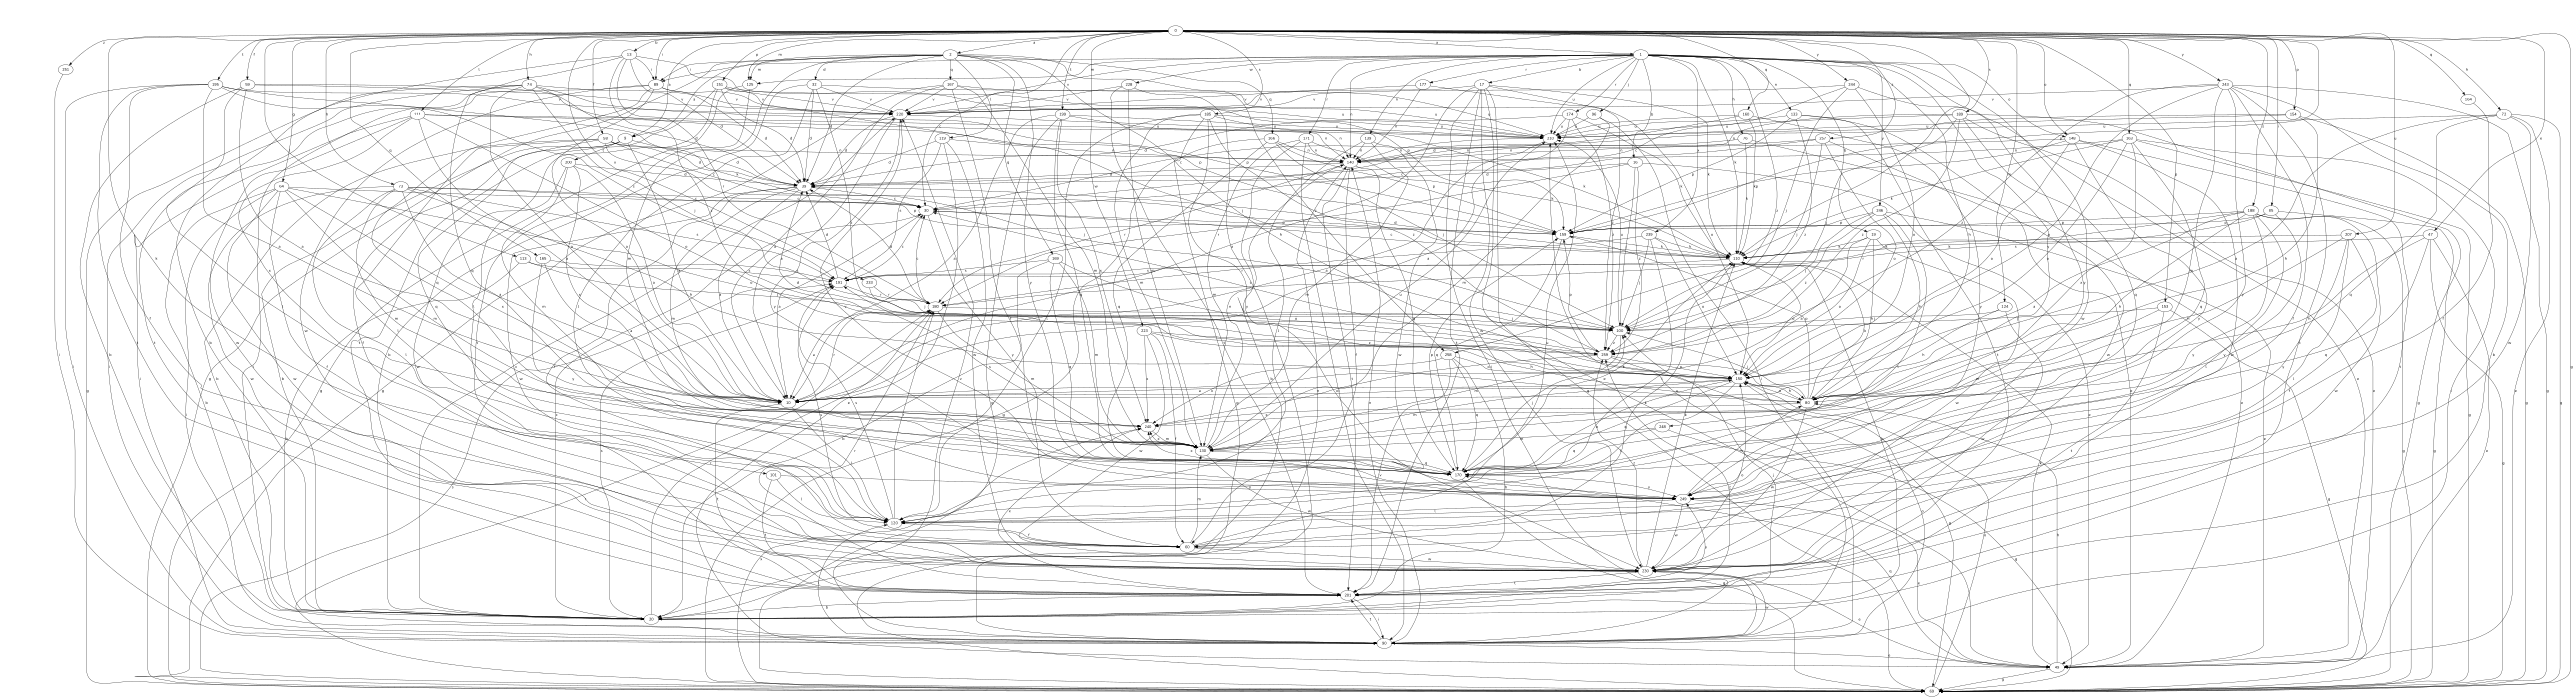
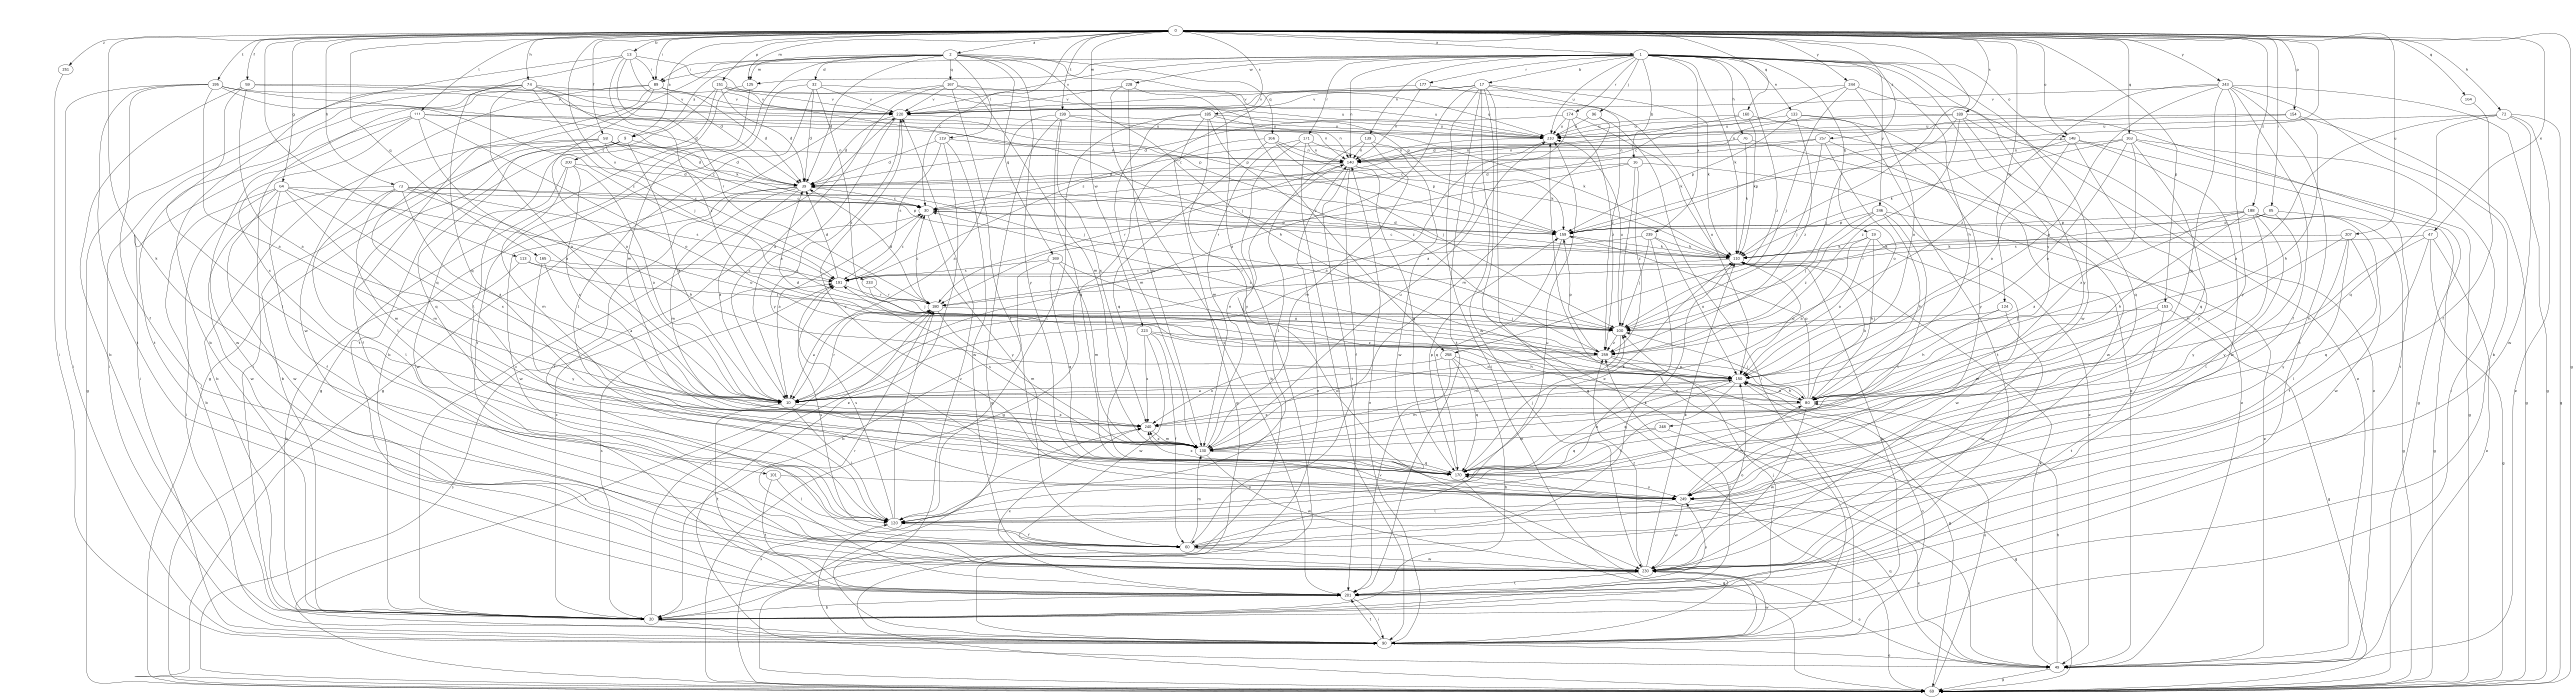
none -> (1064, 189)
none -> (967, 411)
none -> (837, 633)
